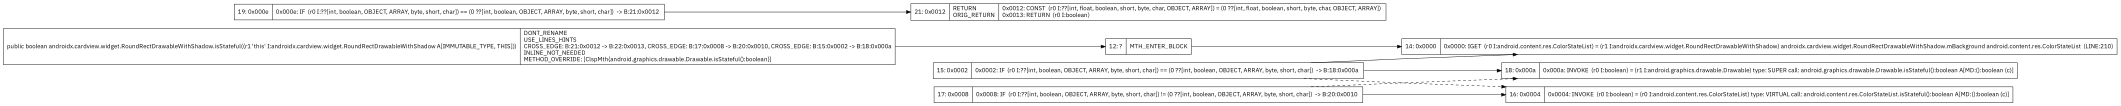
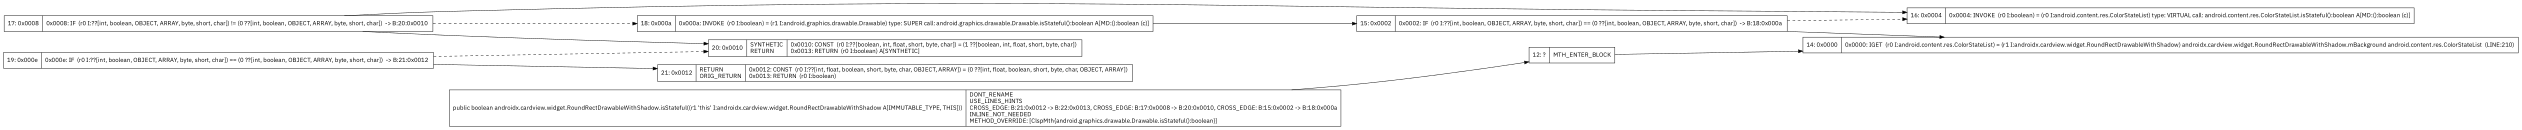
none -> (895, 48)
(1430, 71) -> (1253, 24)
